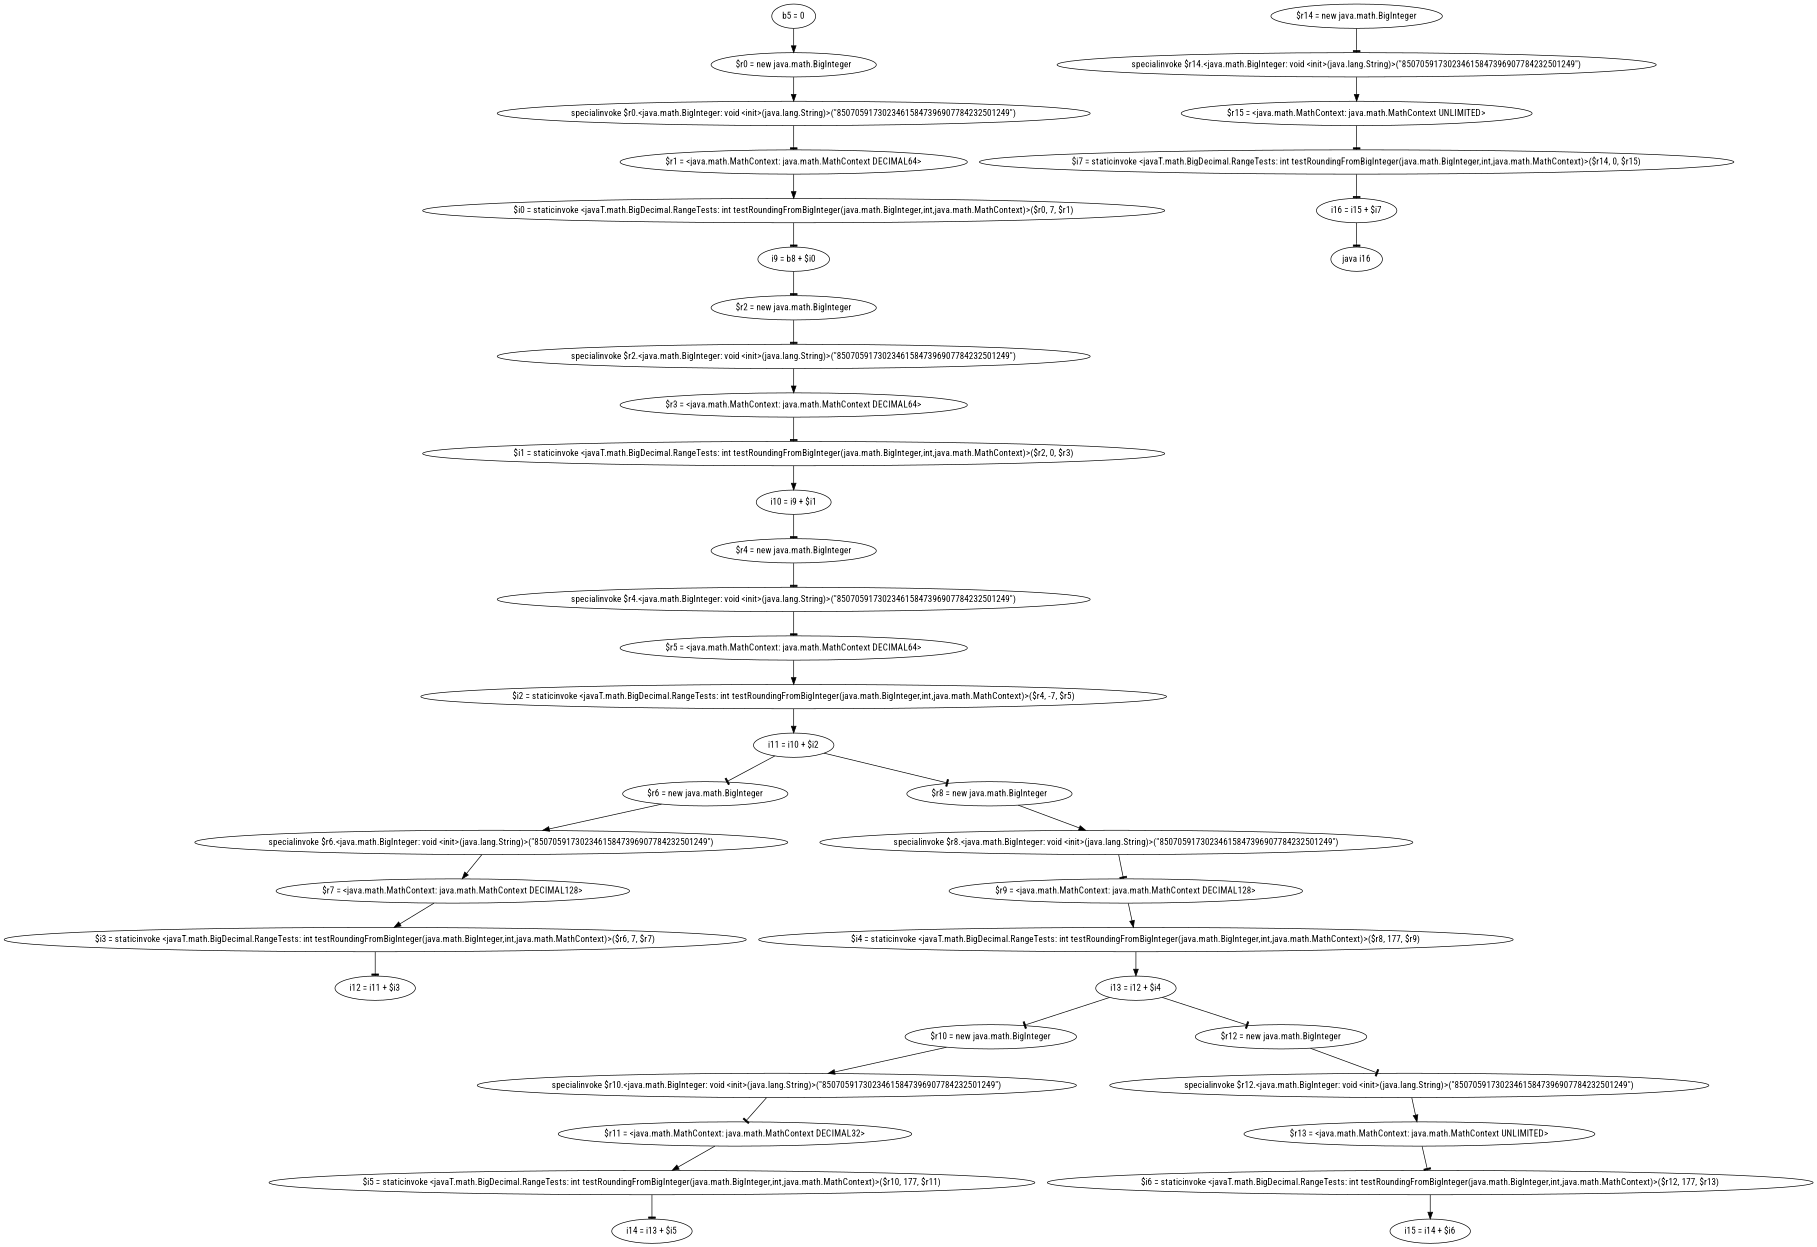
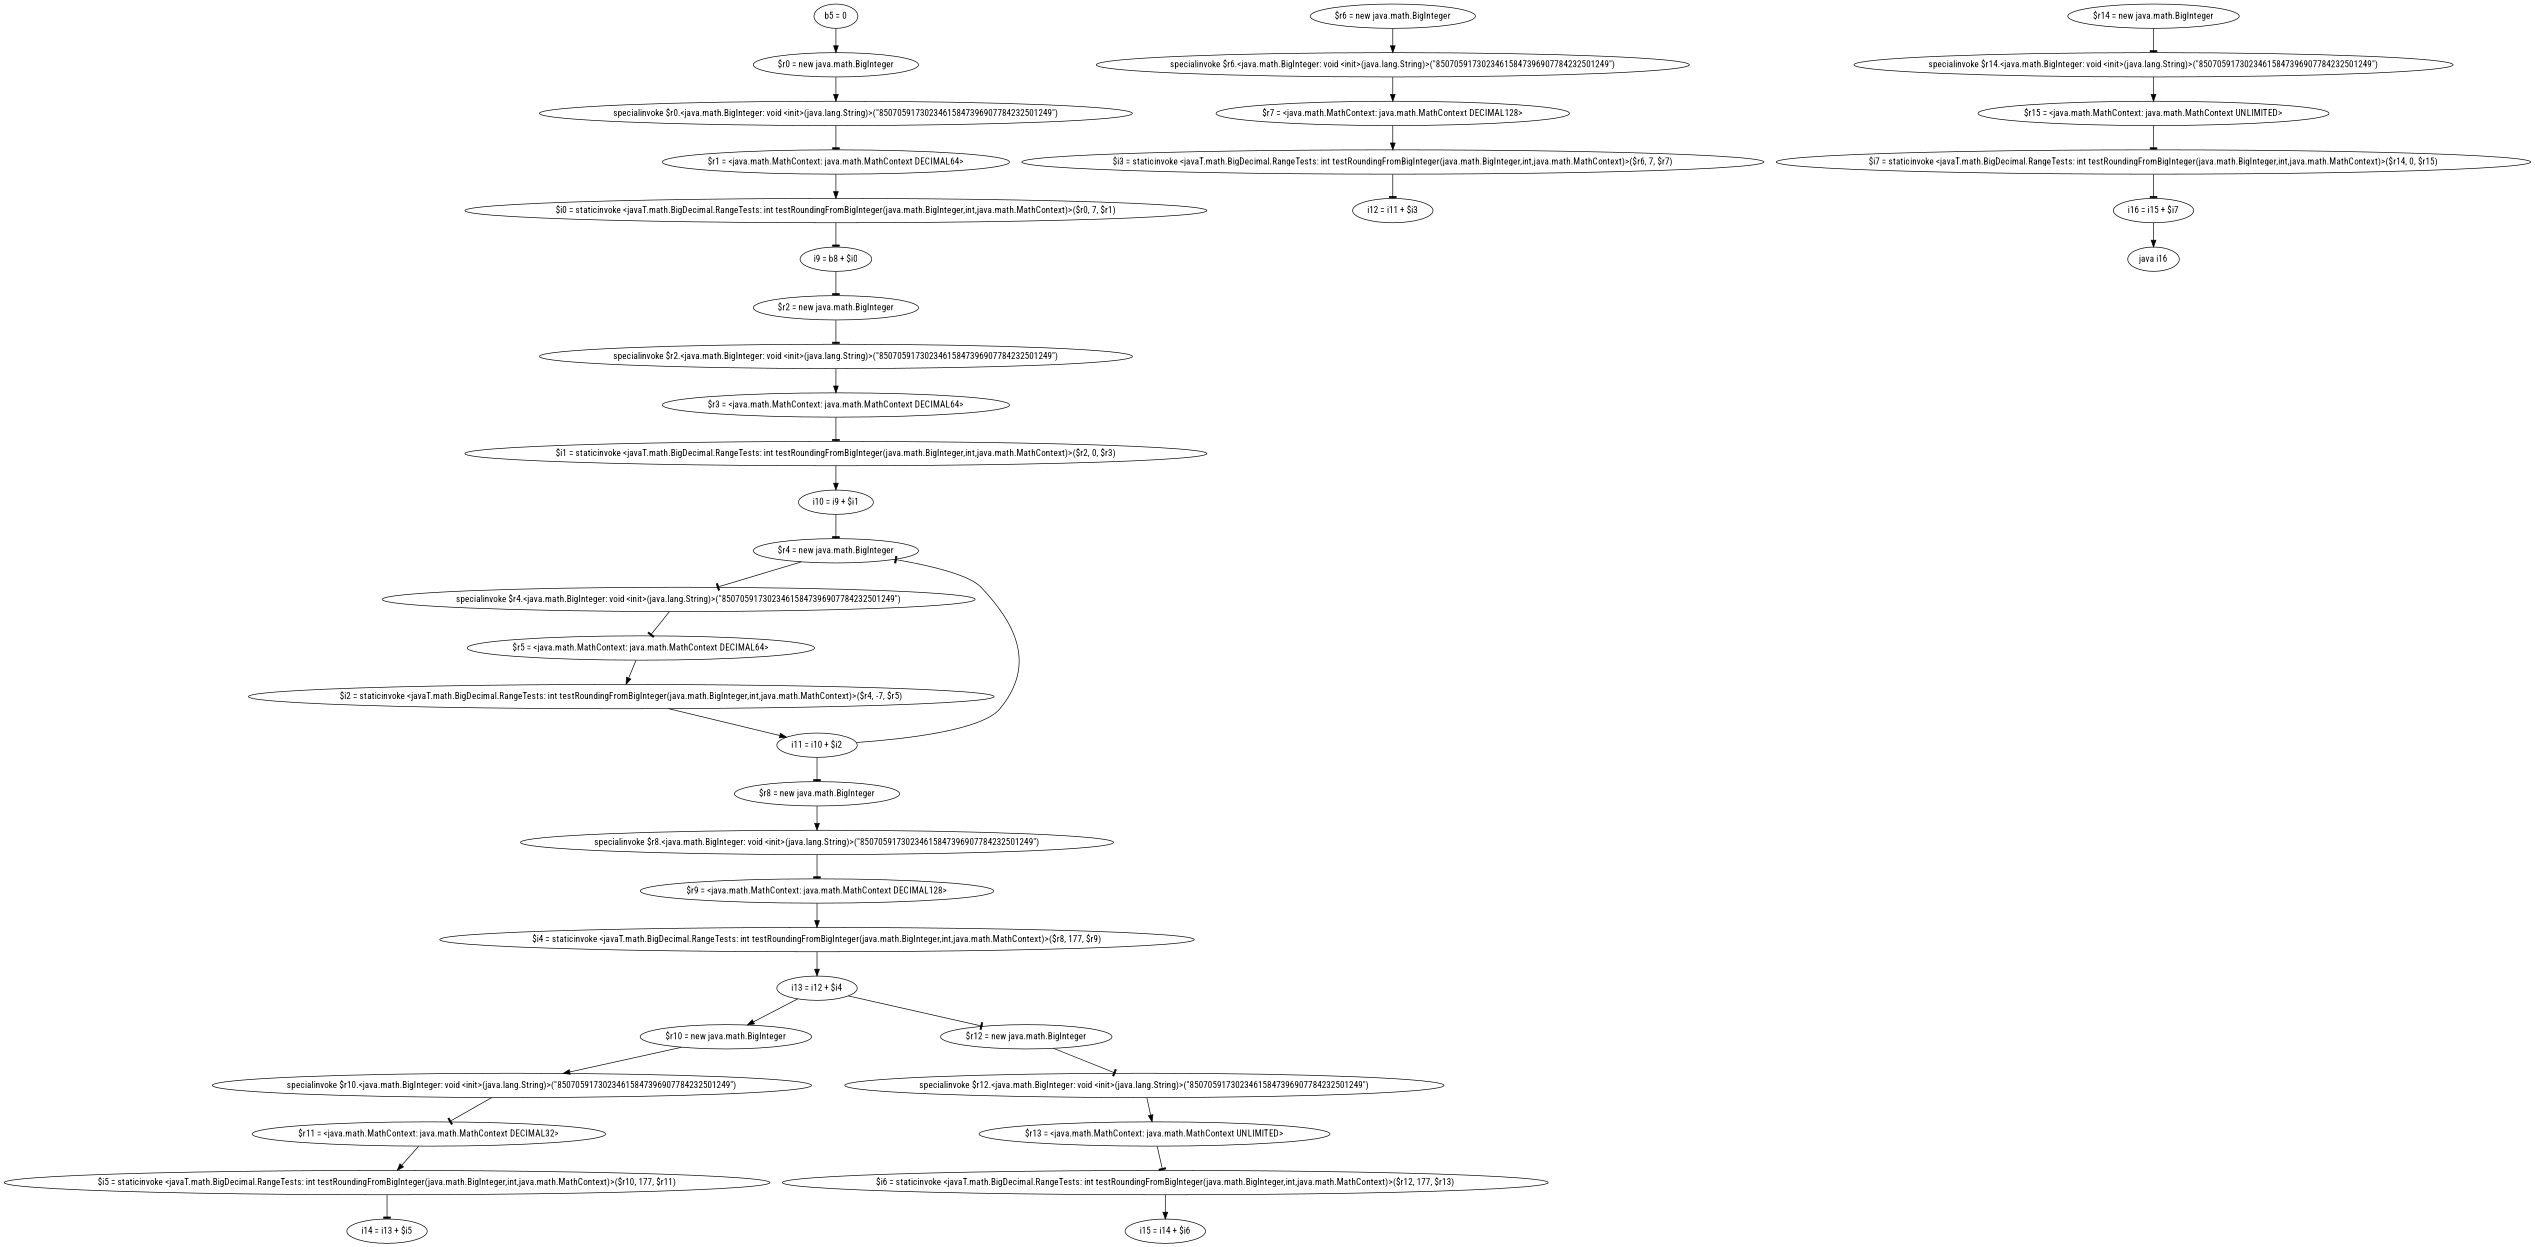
(1357, 233) -> (2154, 232)
(752, 768) -> (1017, 675)
(1068, 1011) -> (776, 1010)
